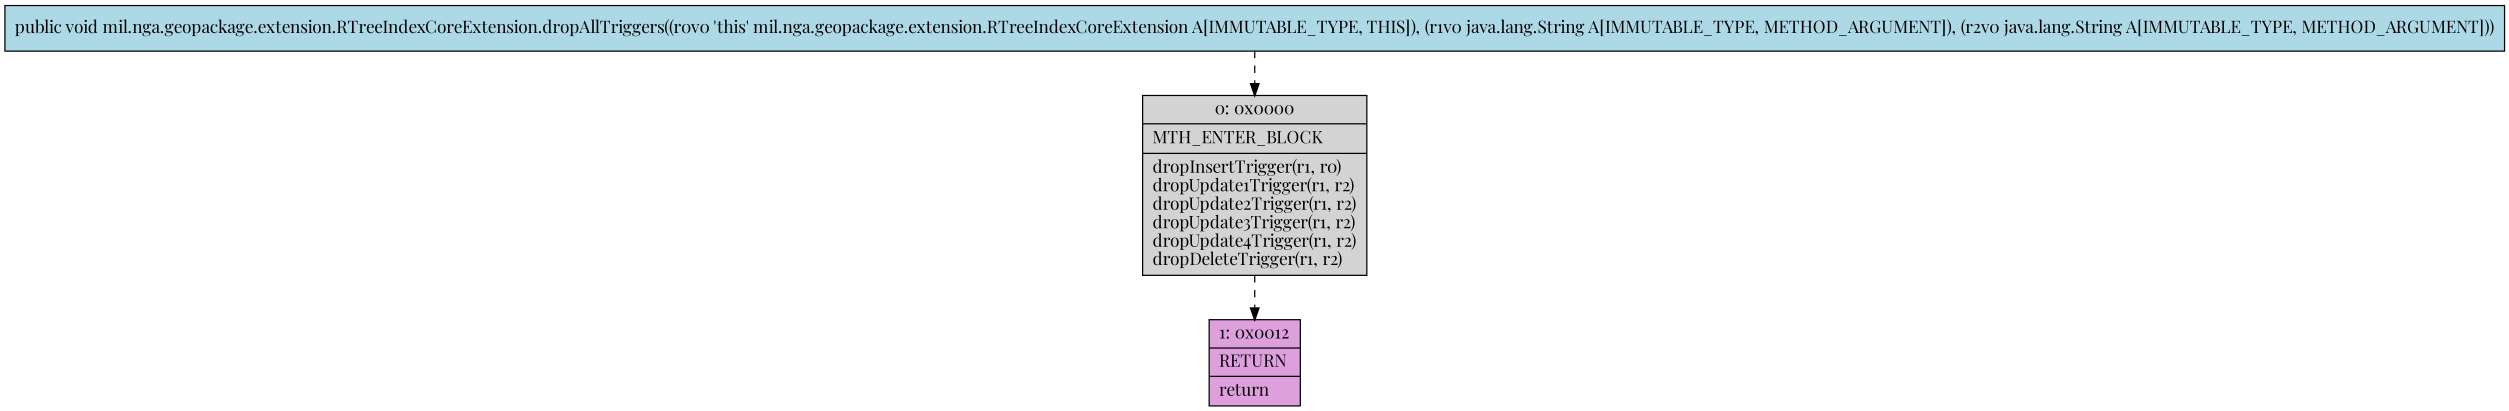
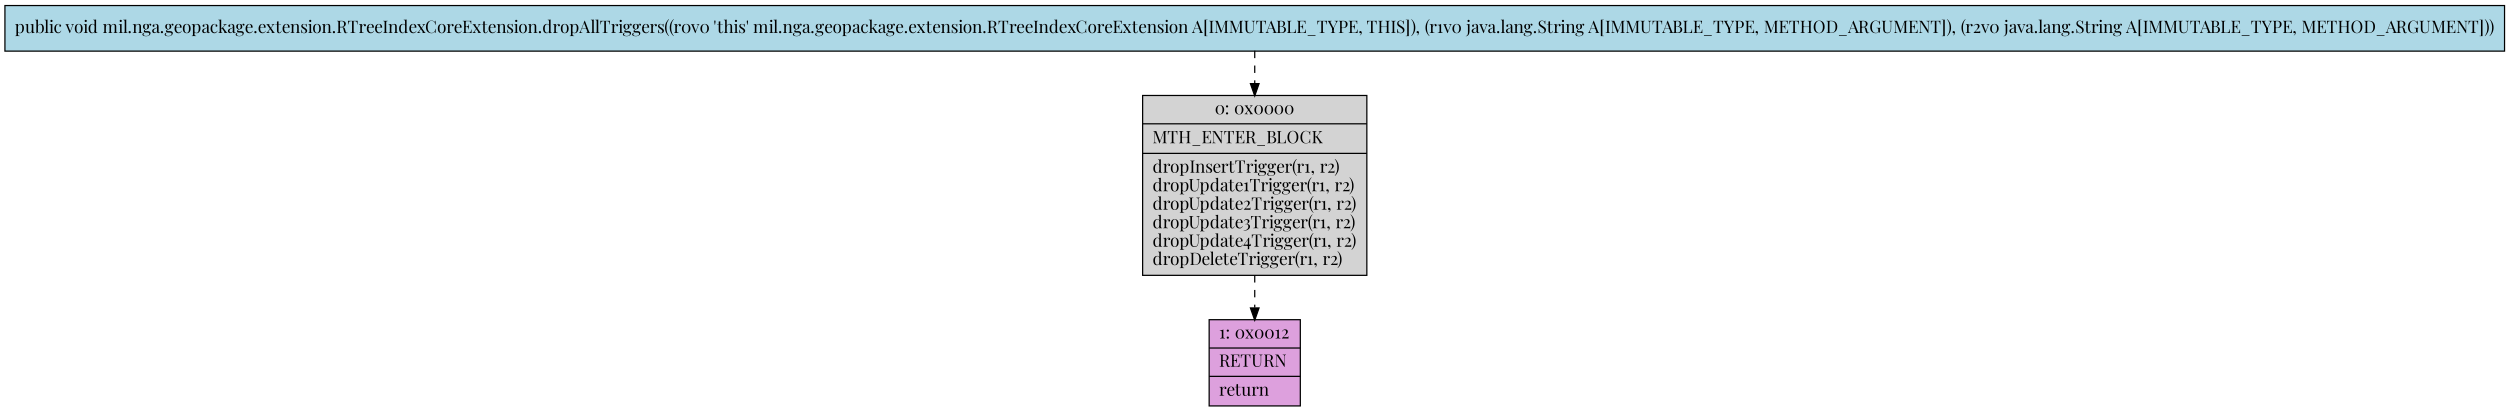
(1247, 168) -> (1246, 168)
